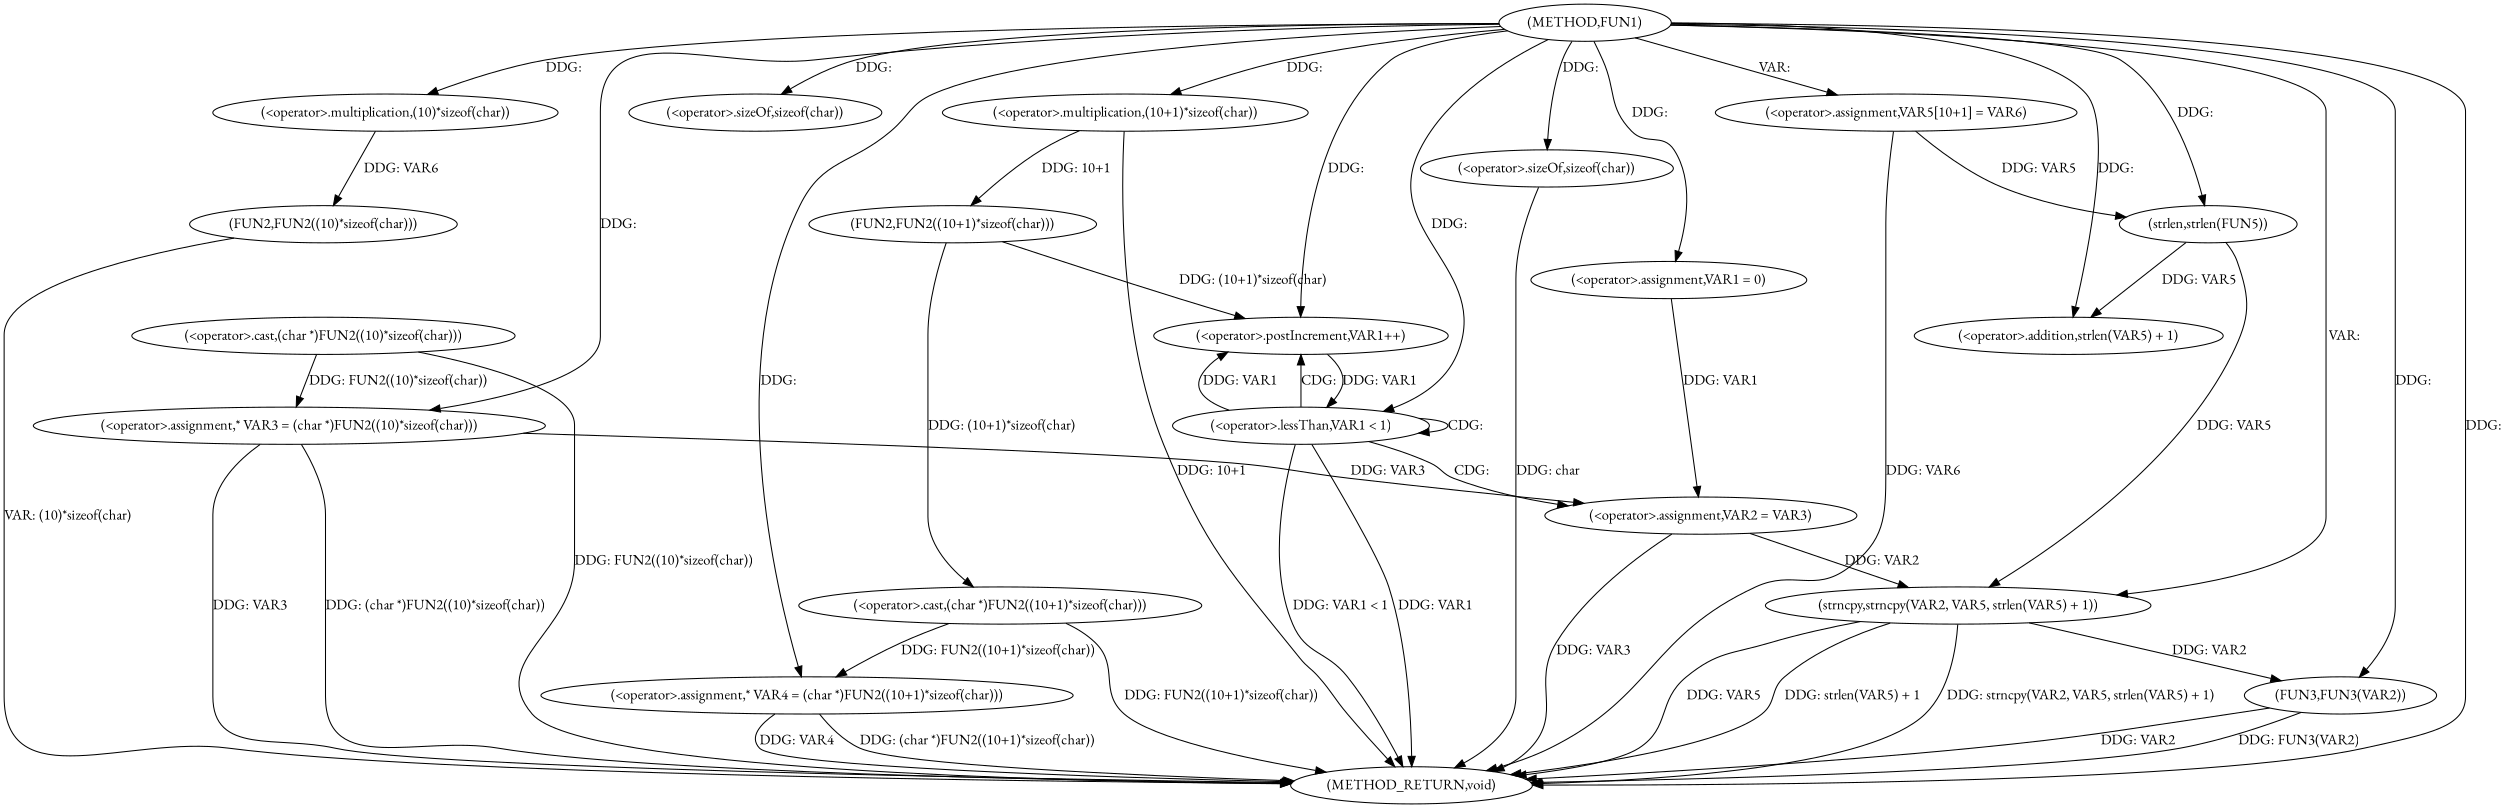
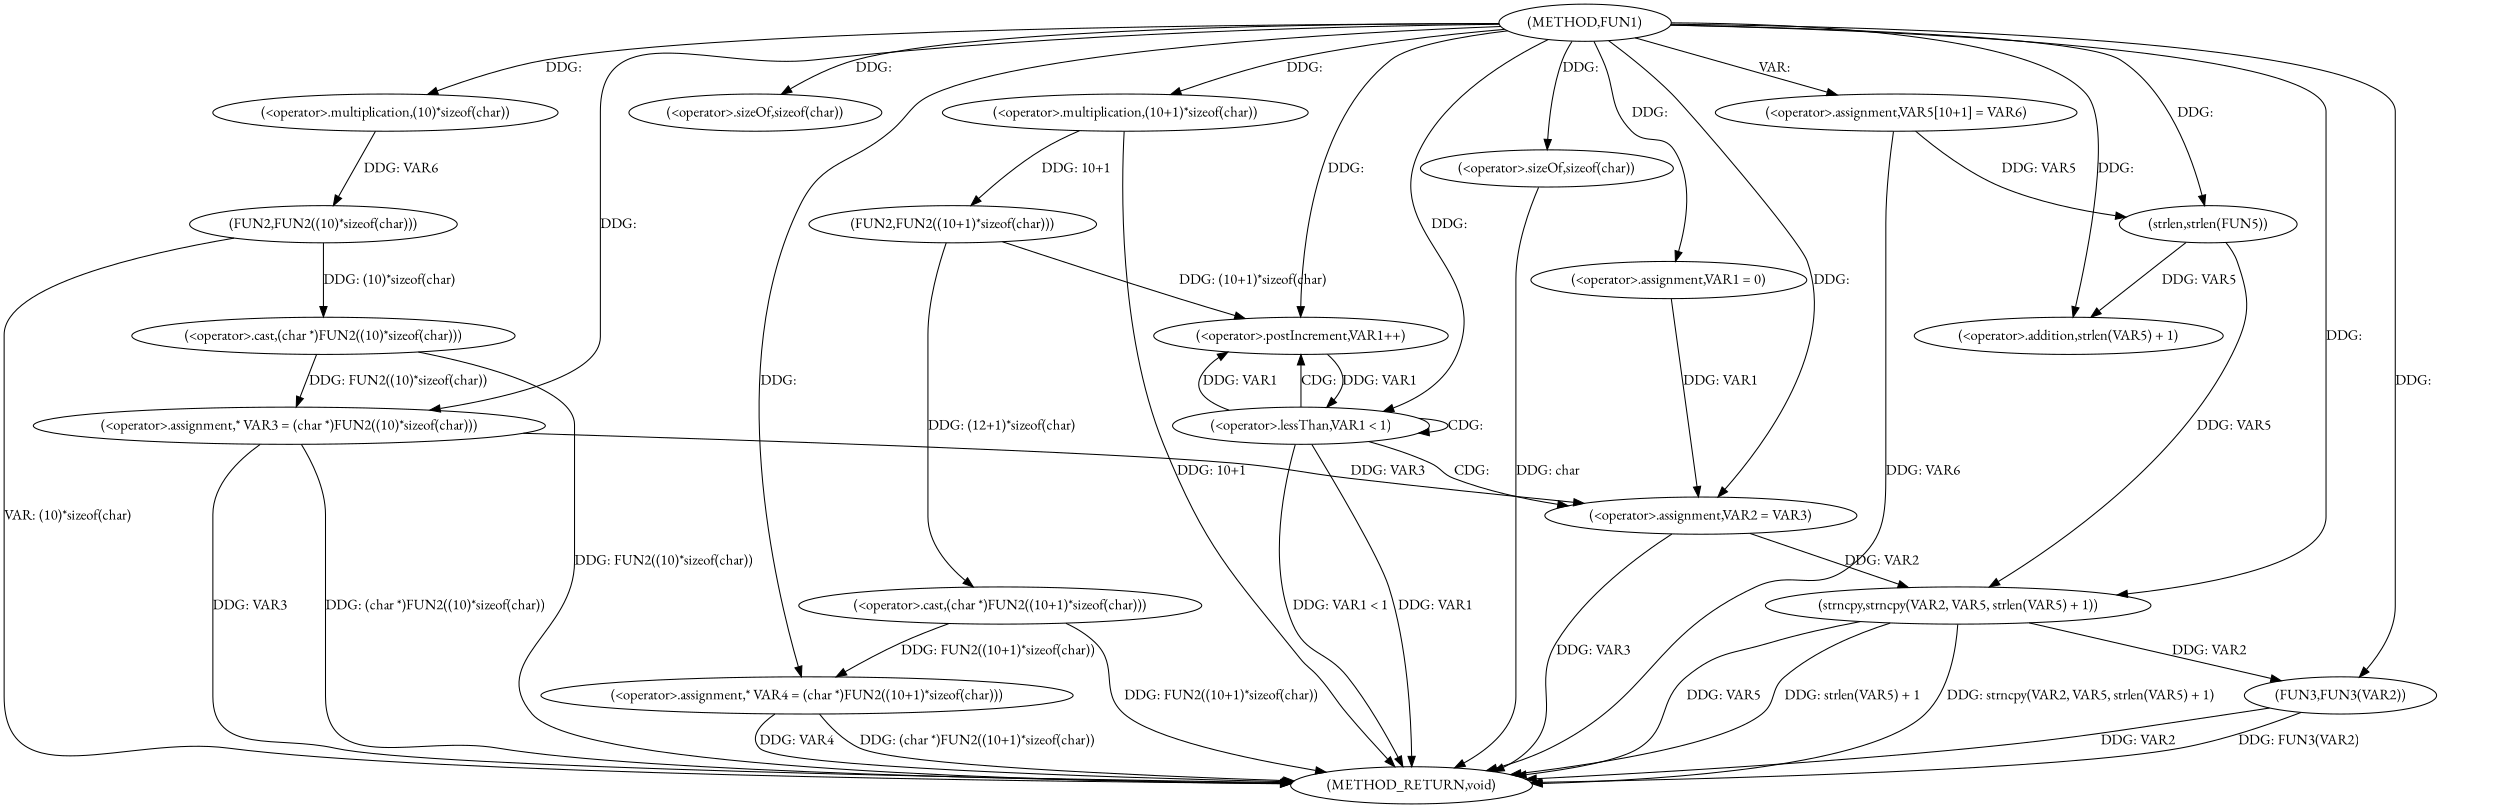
none -> (323, 275)
(2346, 336) -> (2346, 336)
(1002, 426) -> (1002, 426)
(2466, 471) -> (1795, 242)
